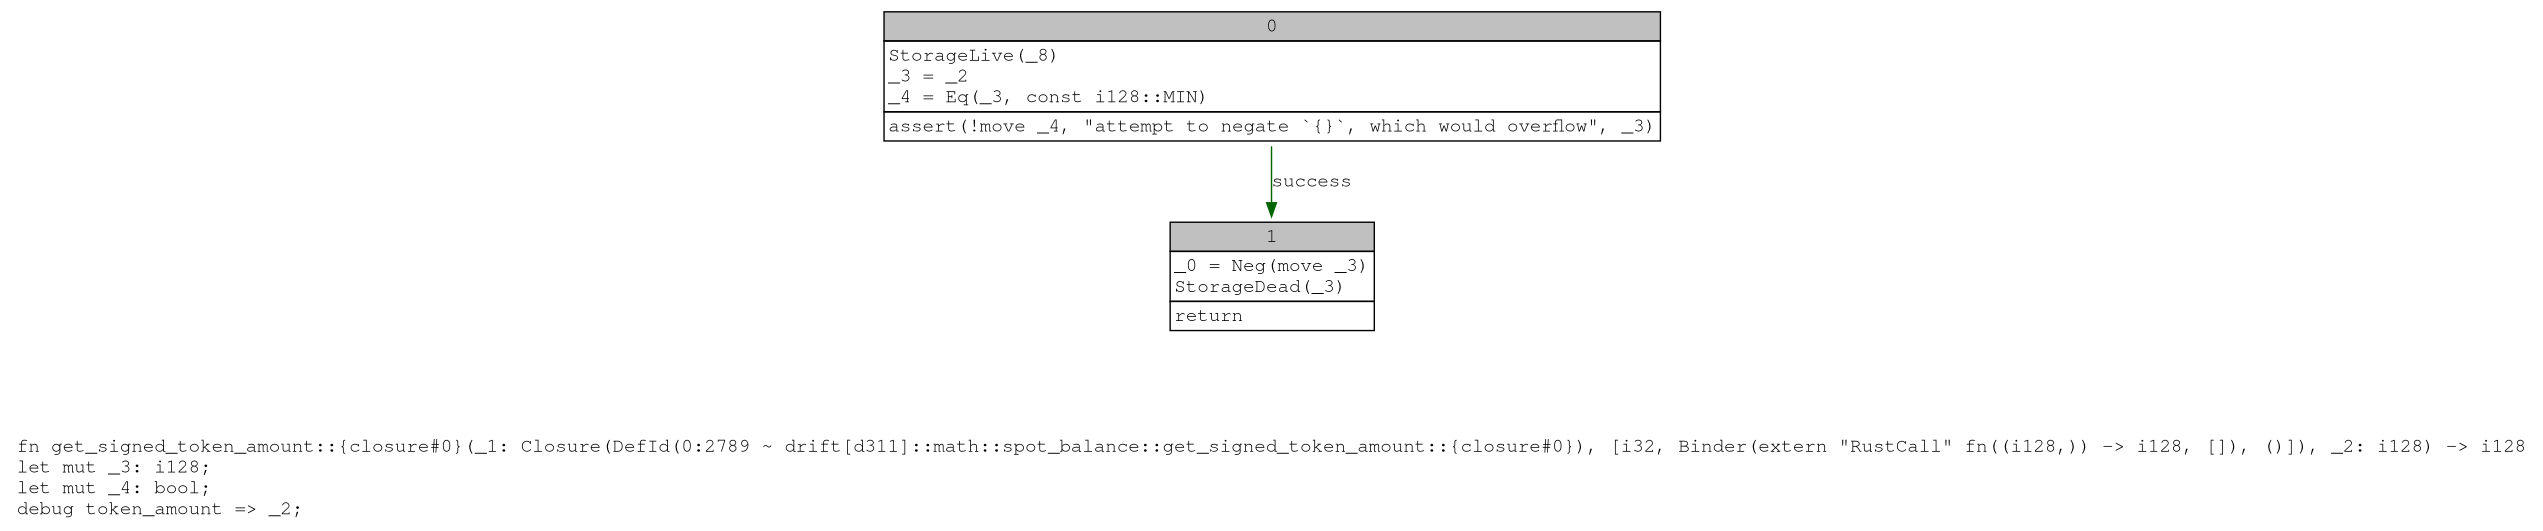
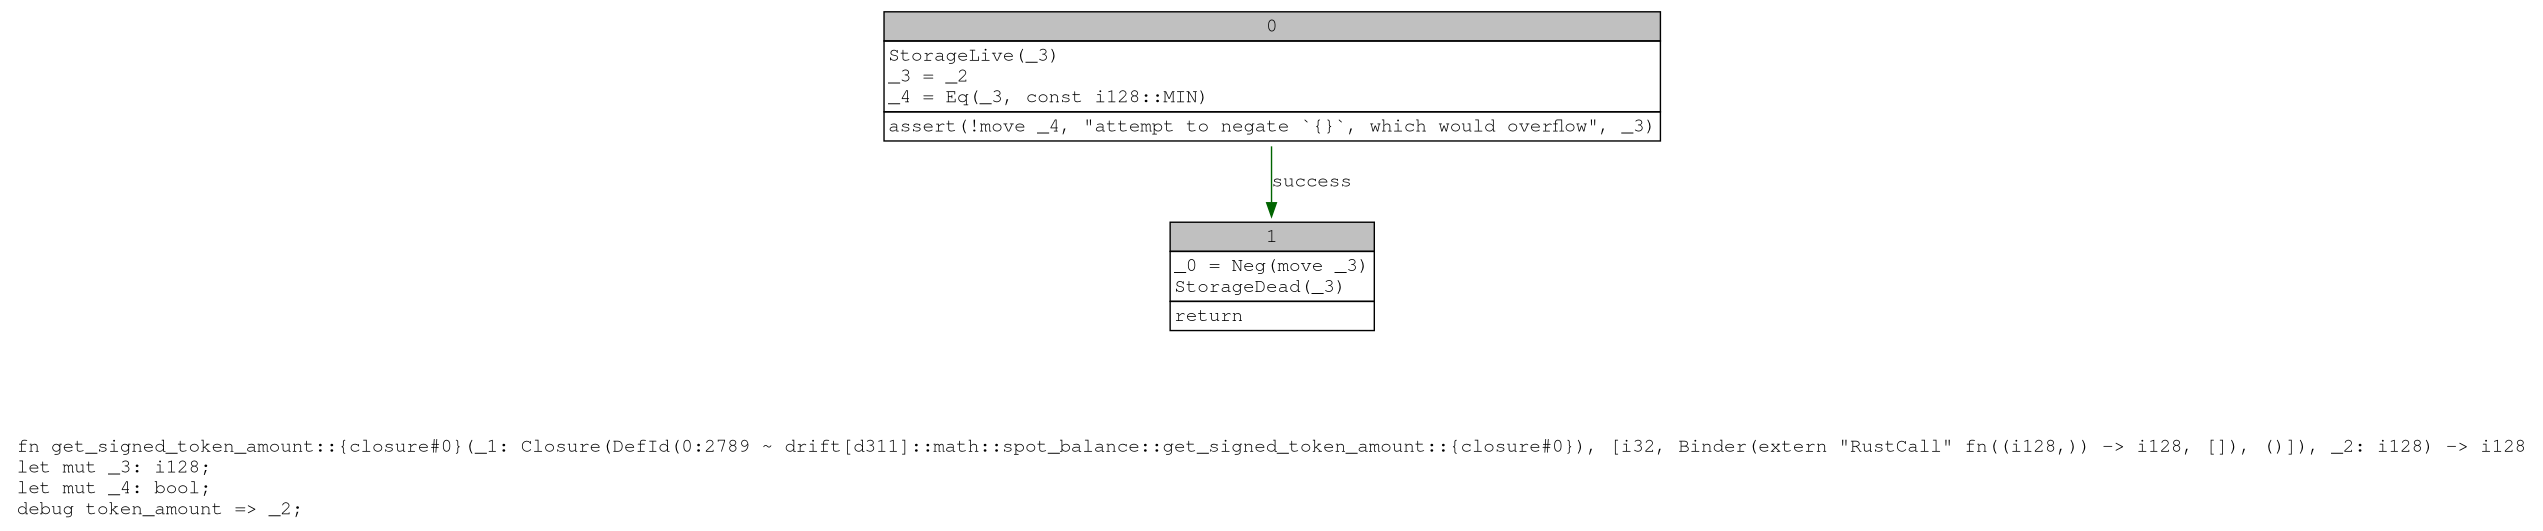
(974, 55) -> (974, 55)
